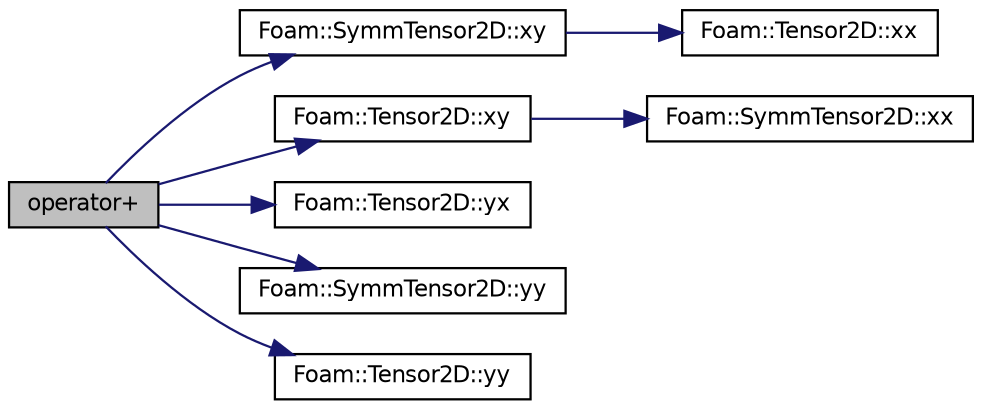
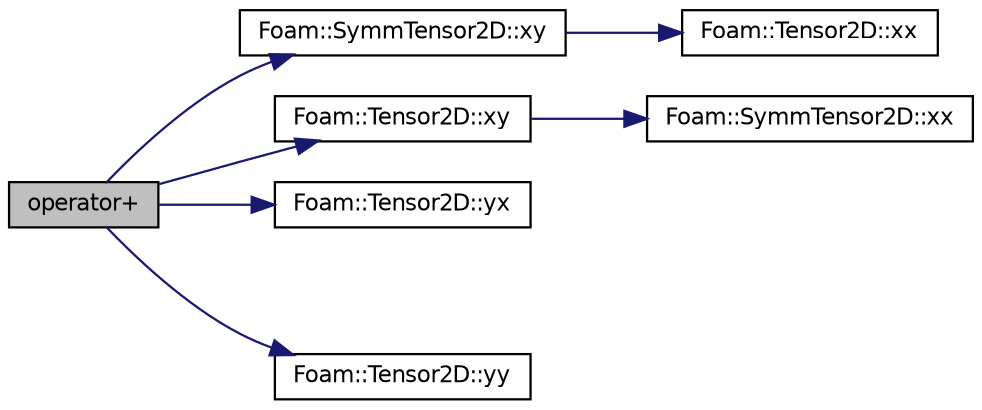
(403, 291) -> none
